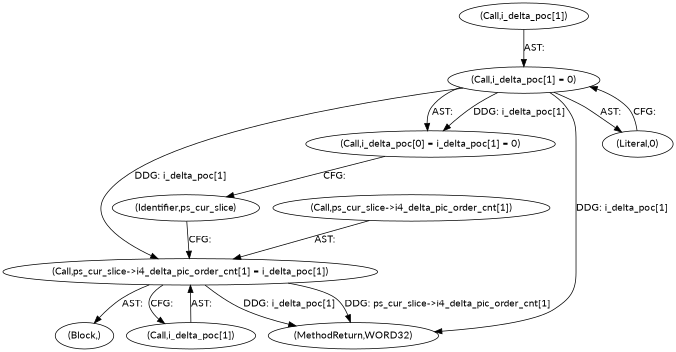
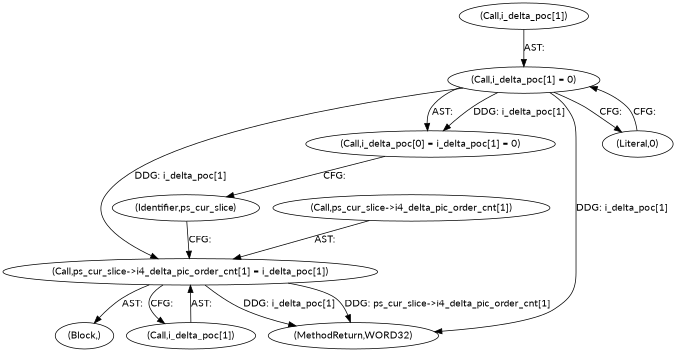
(612, 112) -> (612, 112)
